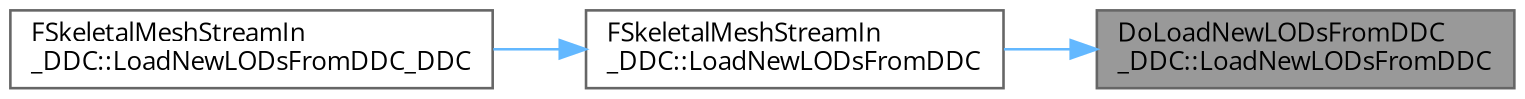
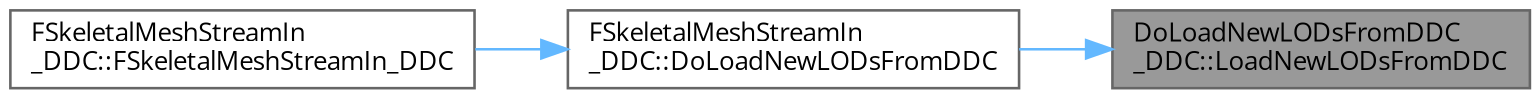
(252, 49) -> (242, 49)
(795, 49) -> (793, 49)
